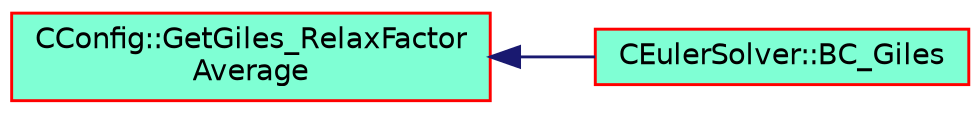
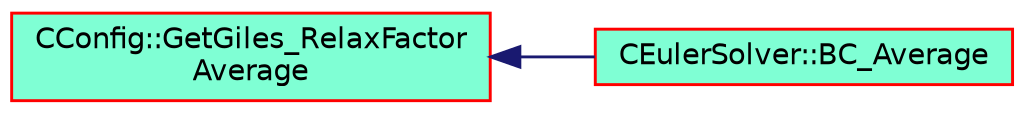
(782, 57) -> (804, 57)
